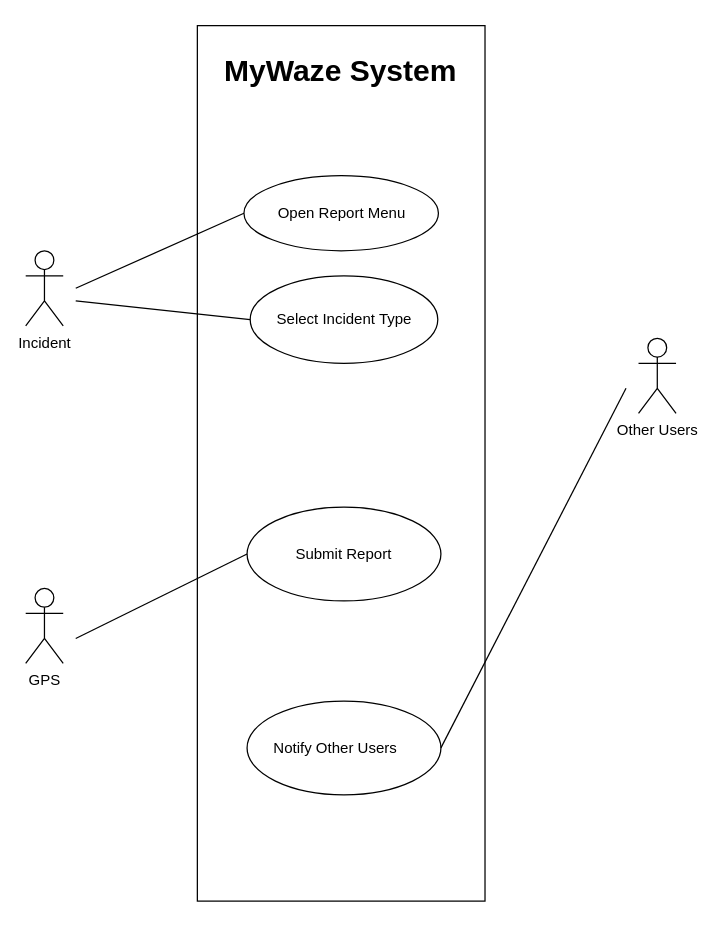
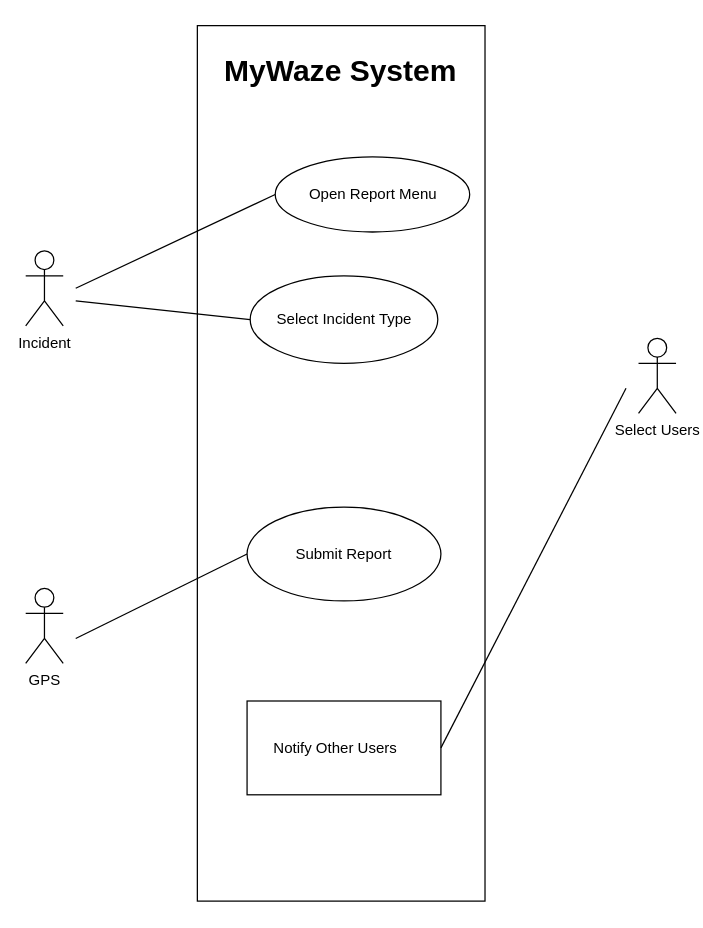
(341, 213) -> (372, 194)
(658, 431) -> (658, 431)
(344, 748) -> (344, 748)
